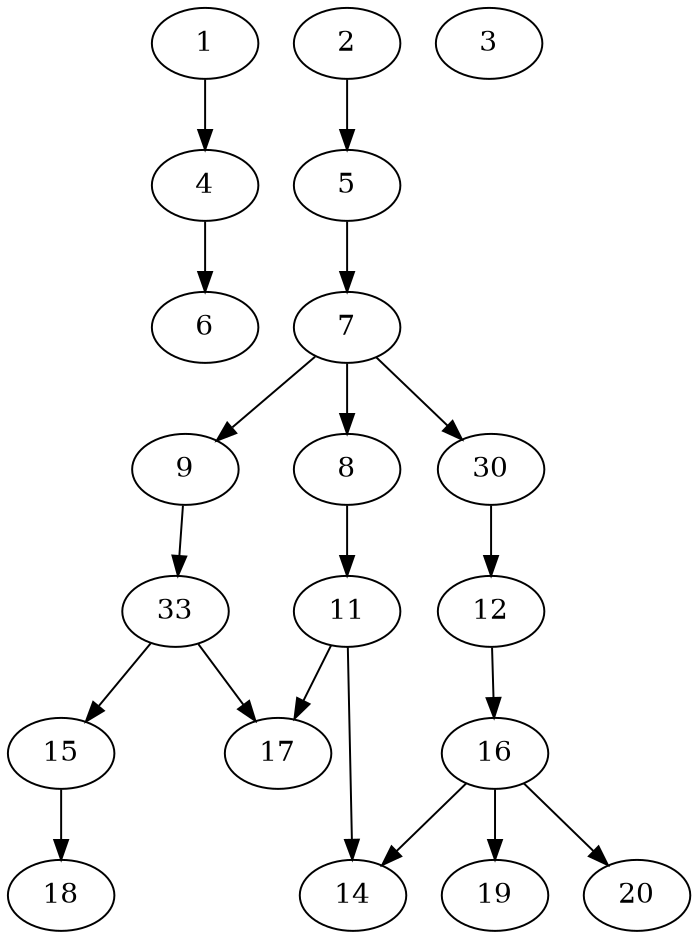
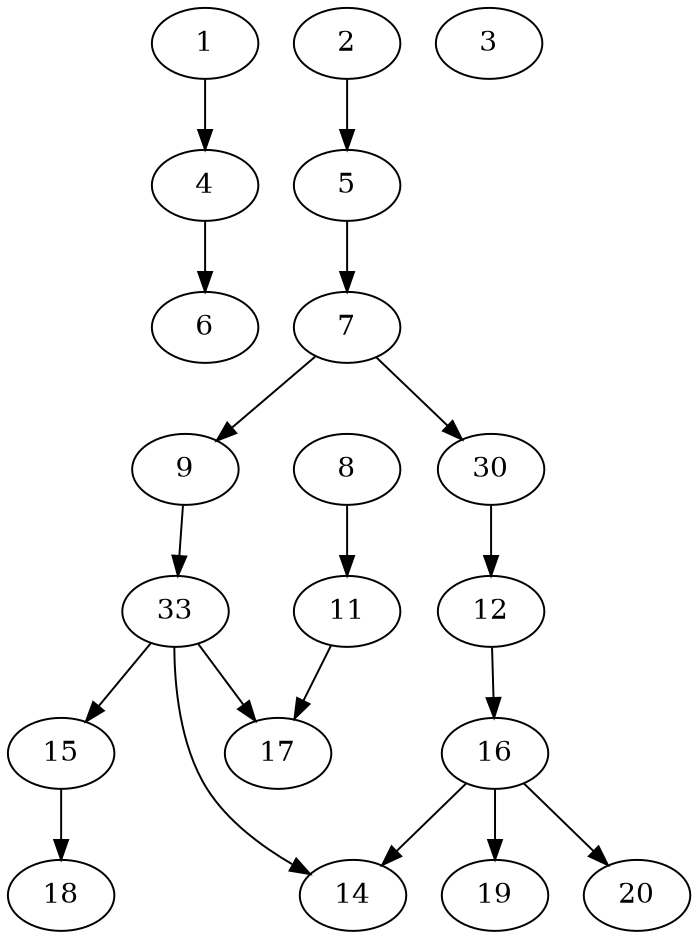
(347, 389) -> none
(350, 743) -> (199, 775)
